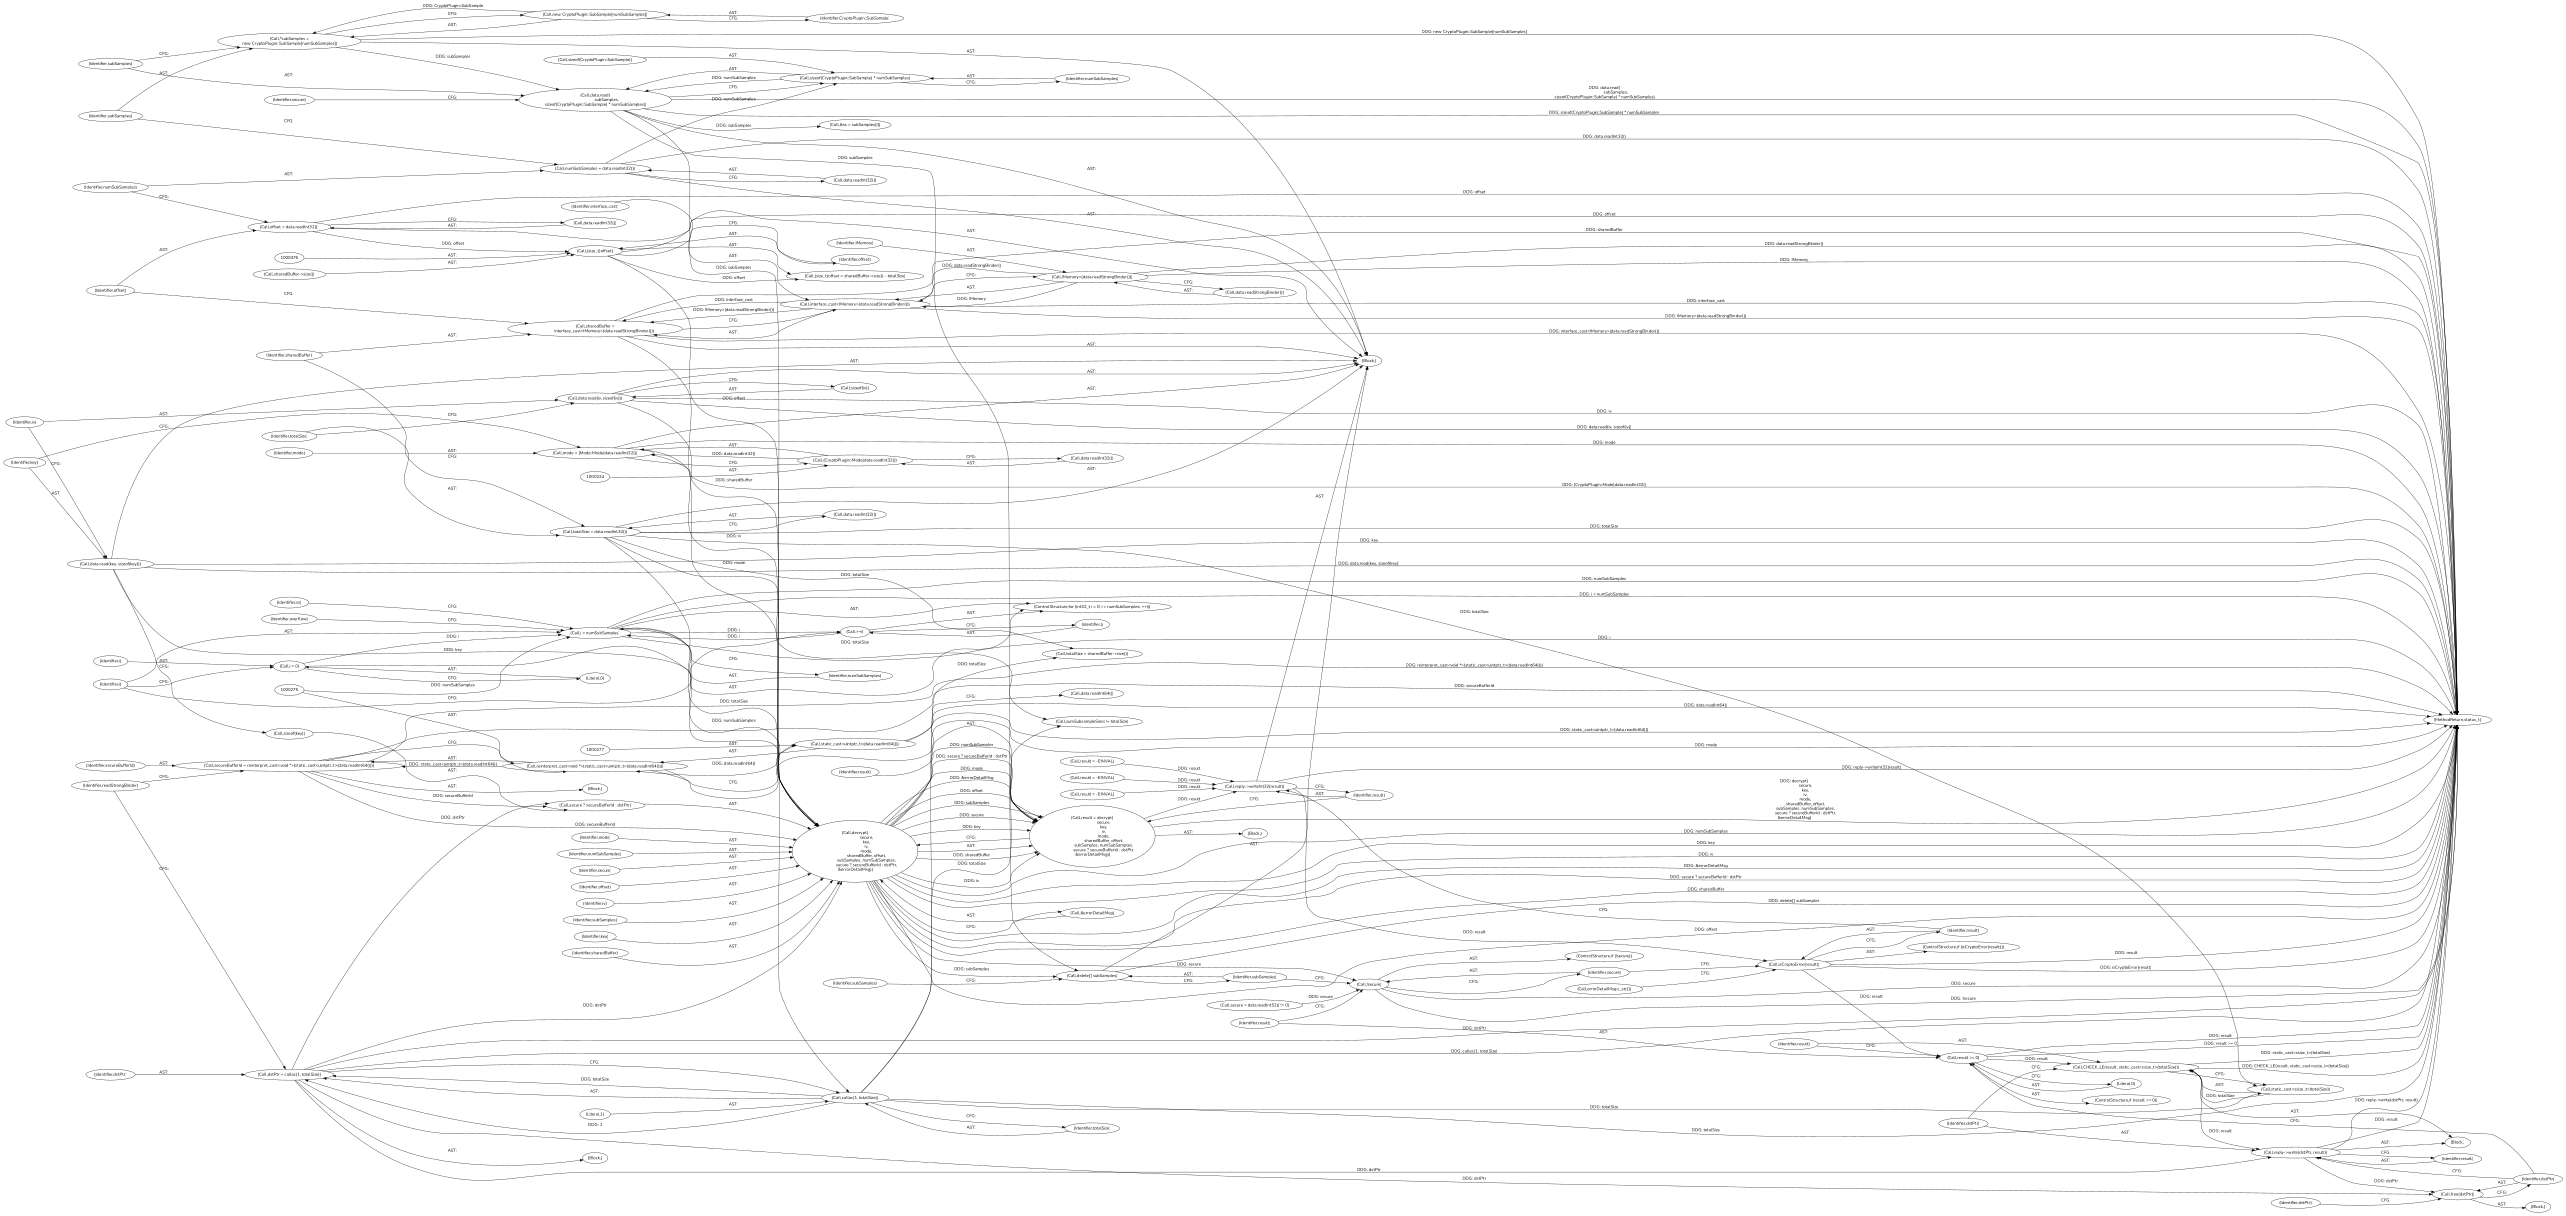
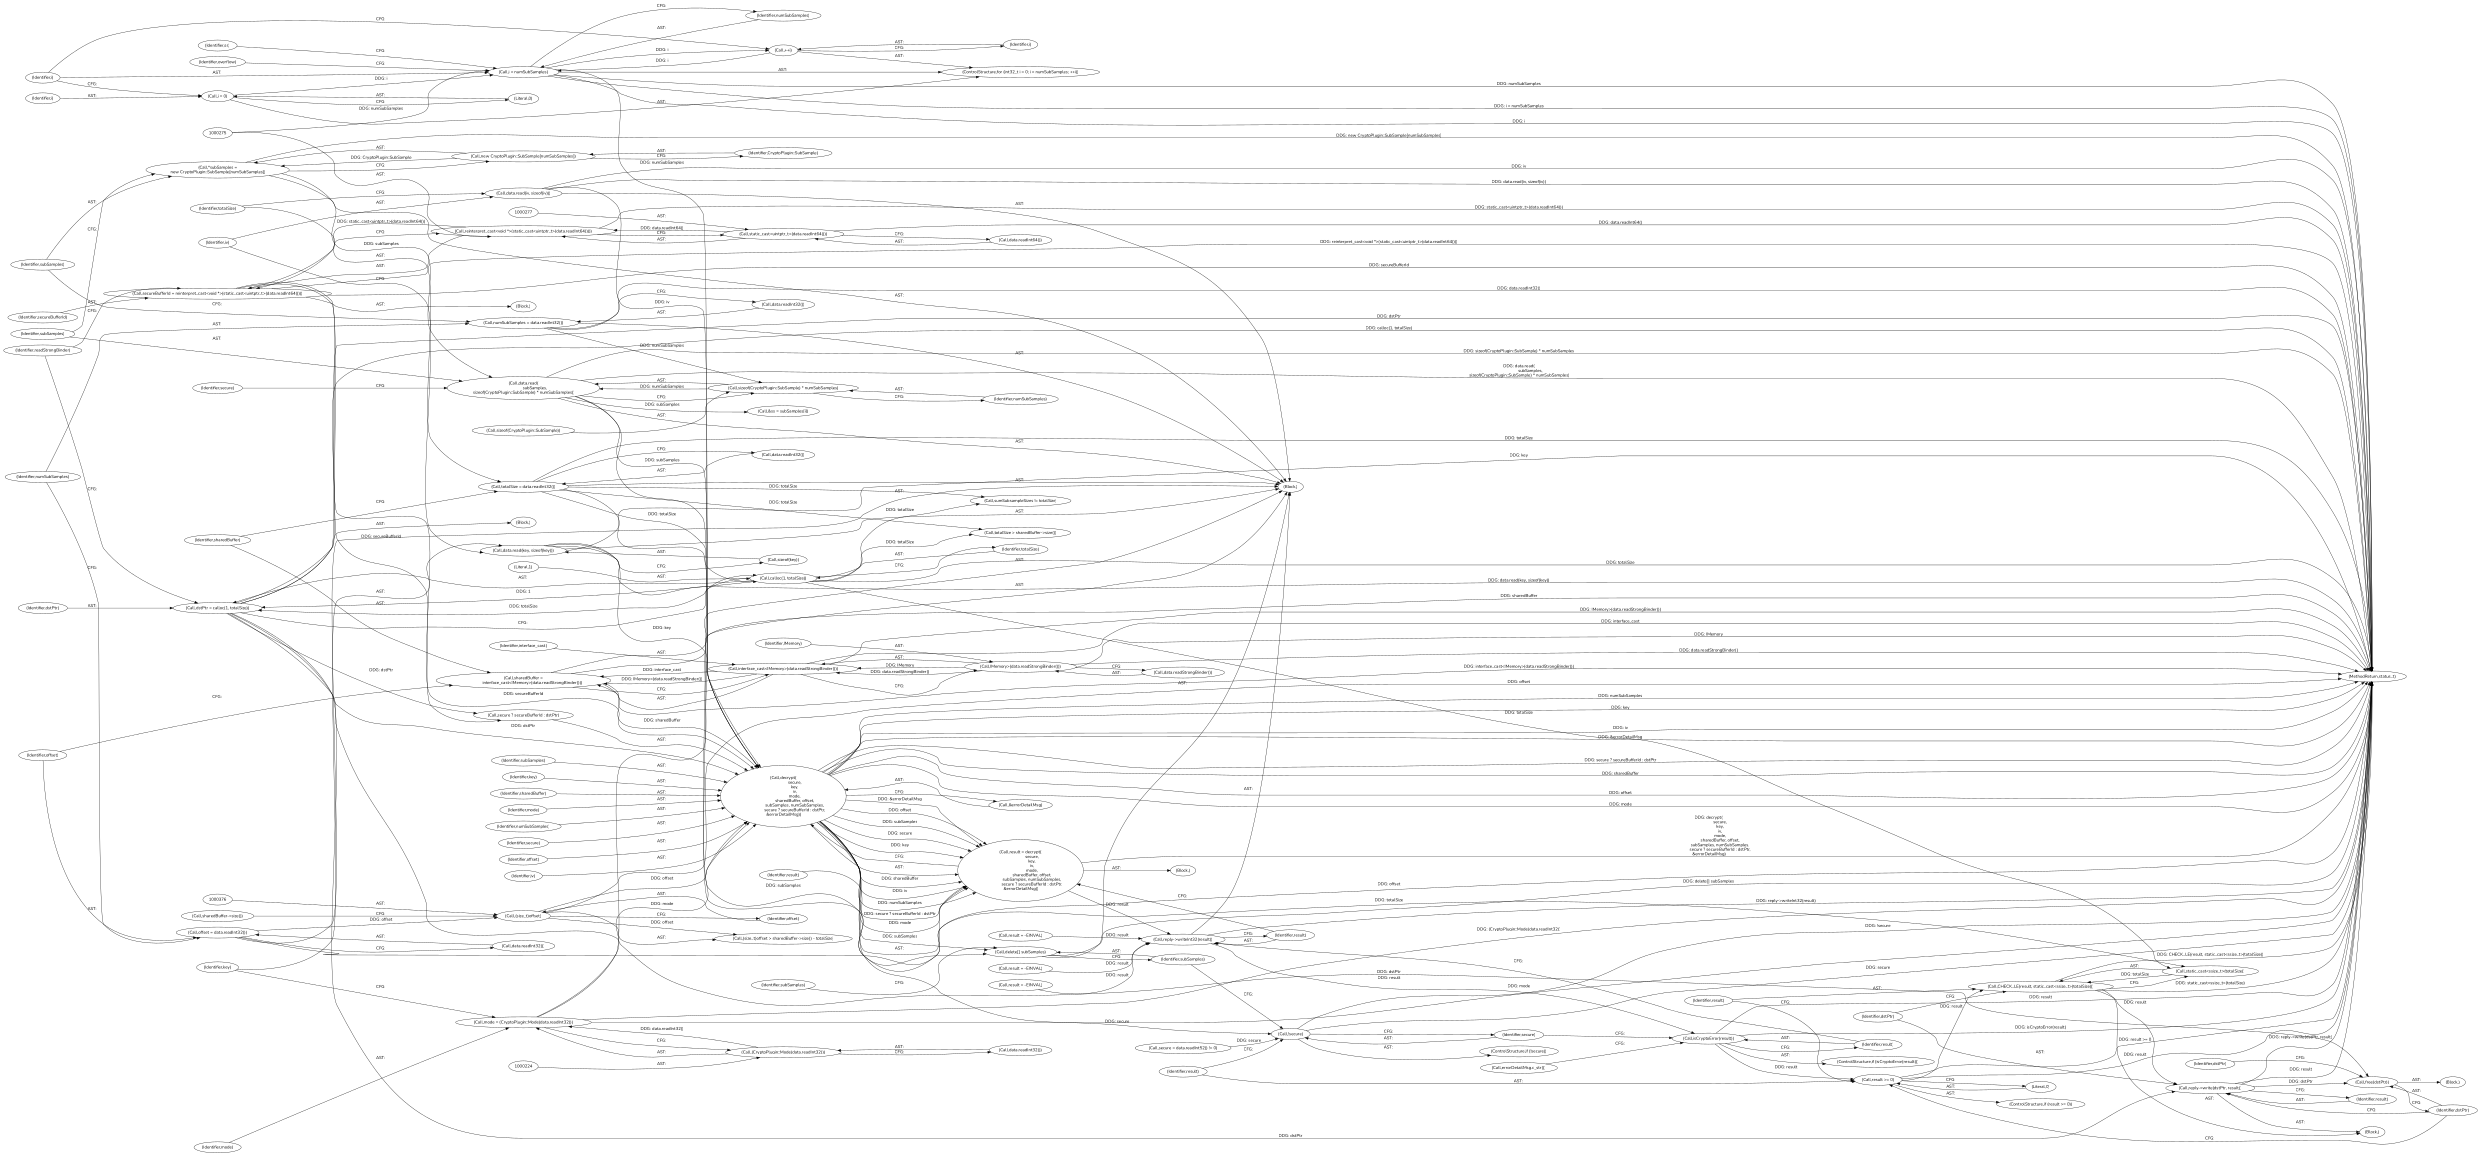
none -> (905, 245)
(453, 263) -> (381, 914)
(855, 388) -> none
(595, 453) -> (523, 1022)
(436, 781) -> (664, 556)
